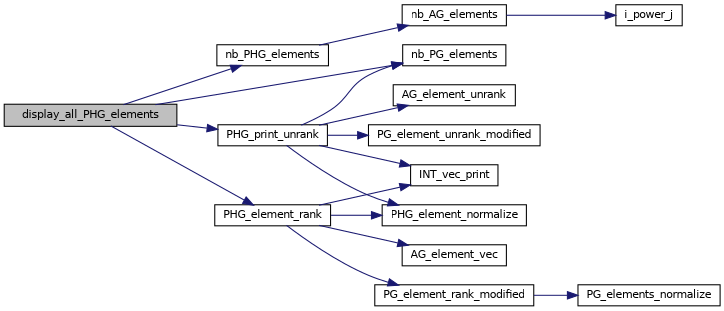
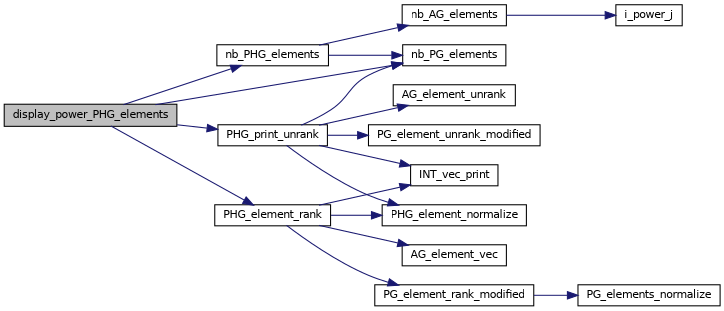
none -> (360, 55)
(91, 115) -> (91, 115)
